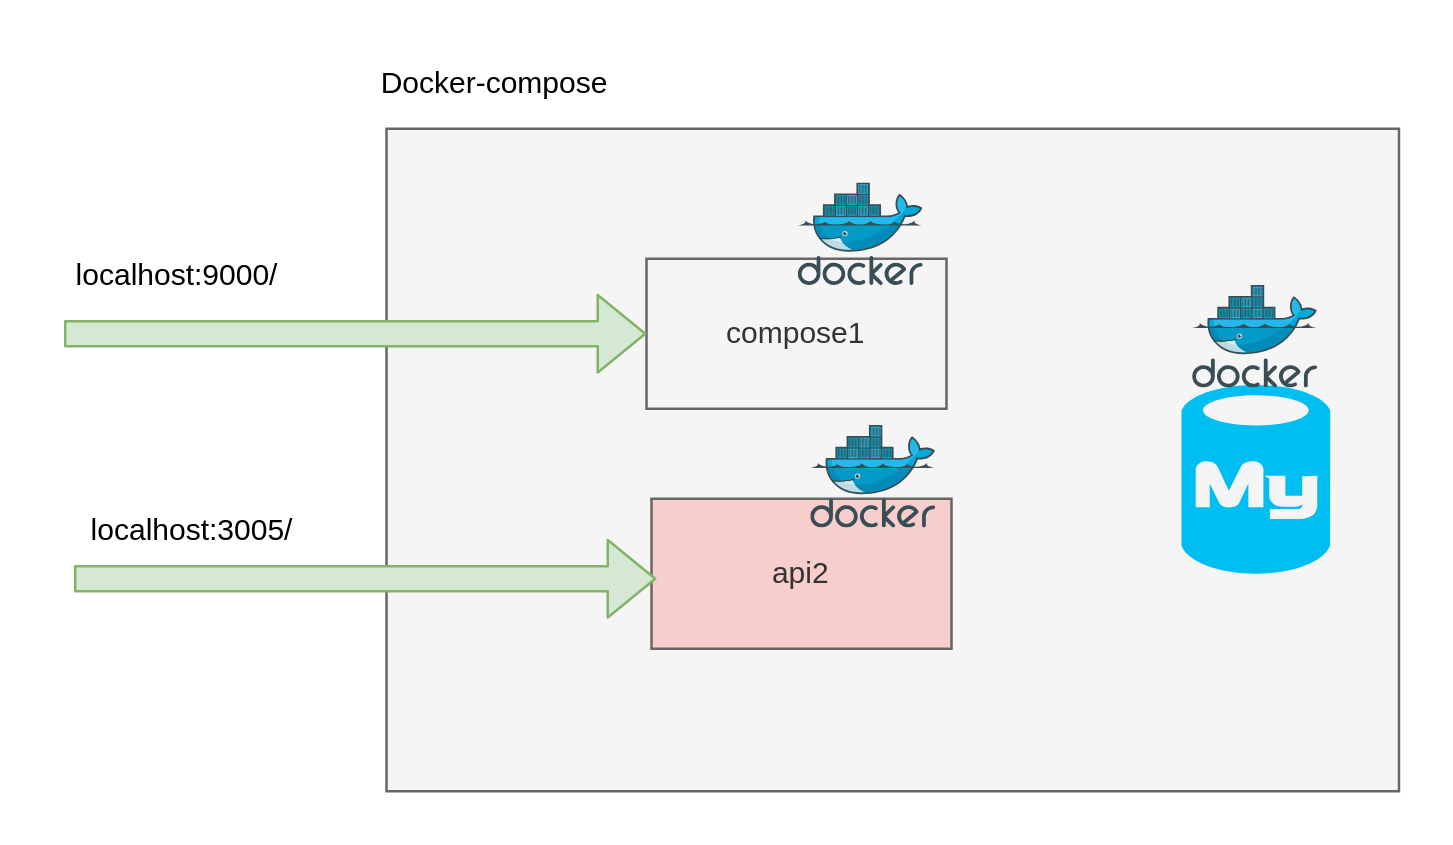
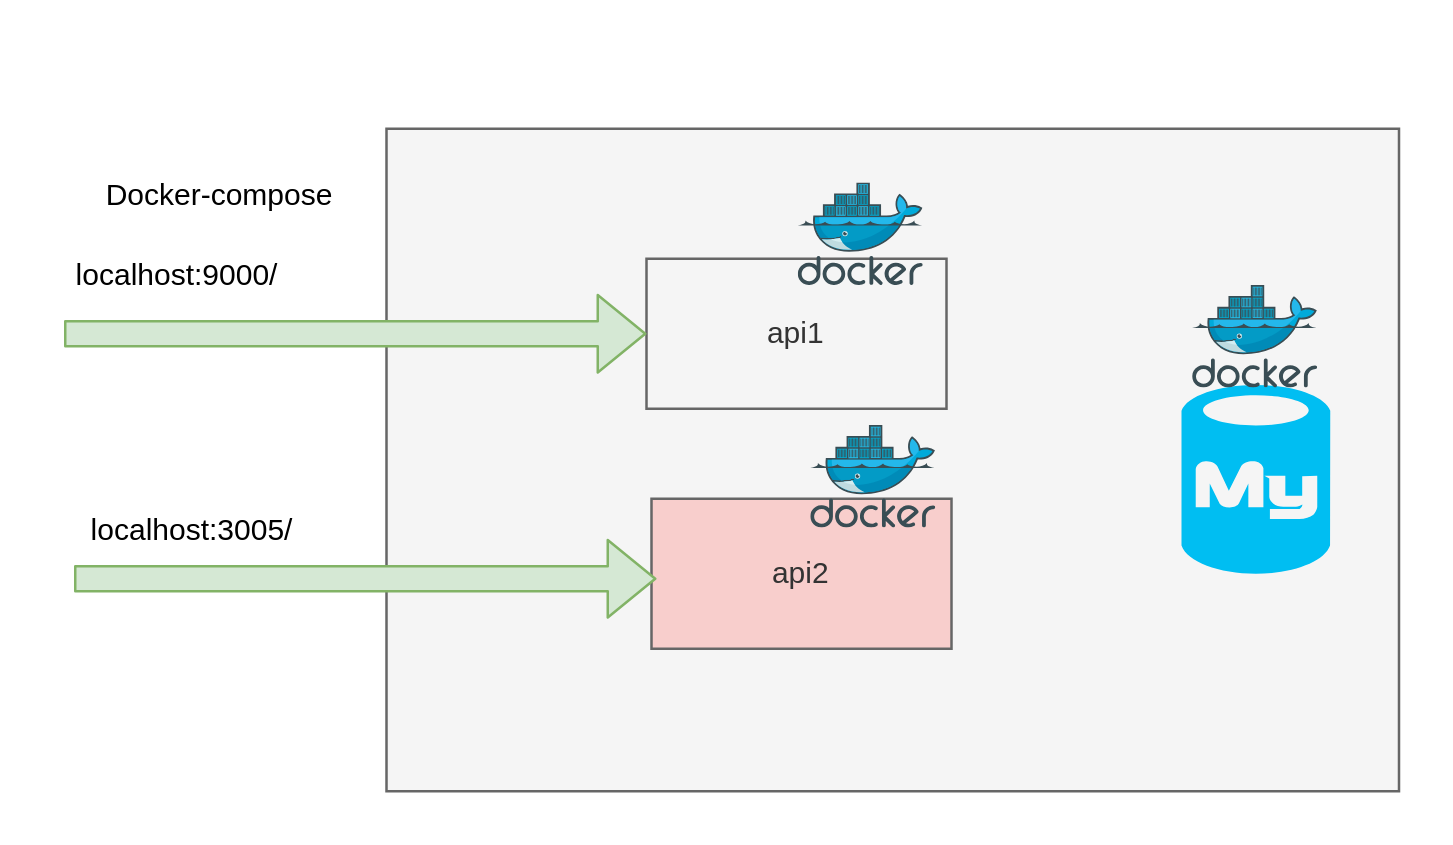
(493, 84) -> (218, 196)
(796, 334) -> (796, 334)
